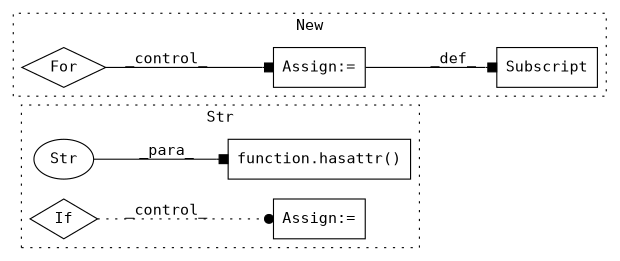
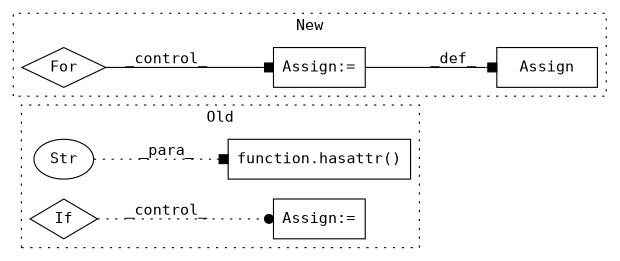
(547, 67) -> (547, 67)
(220, 118) -> (220, 118)
(155, 159) -> (155, 159)
